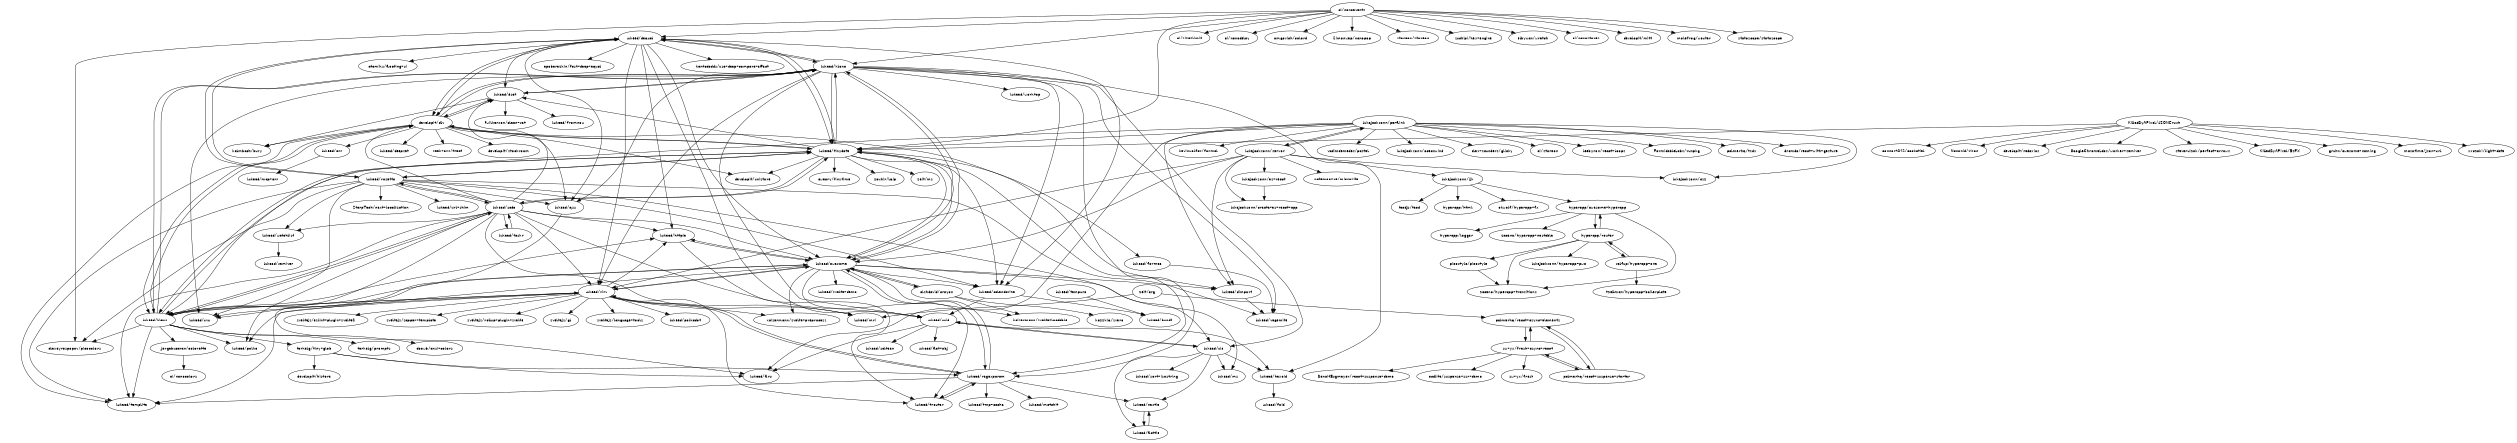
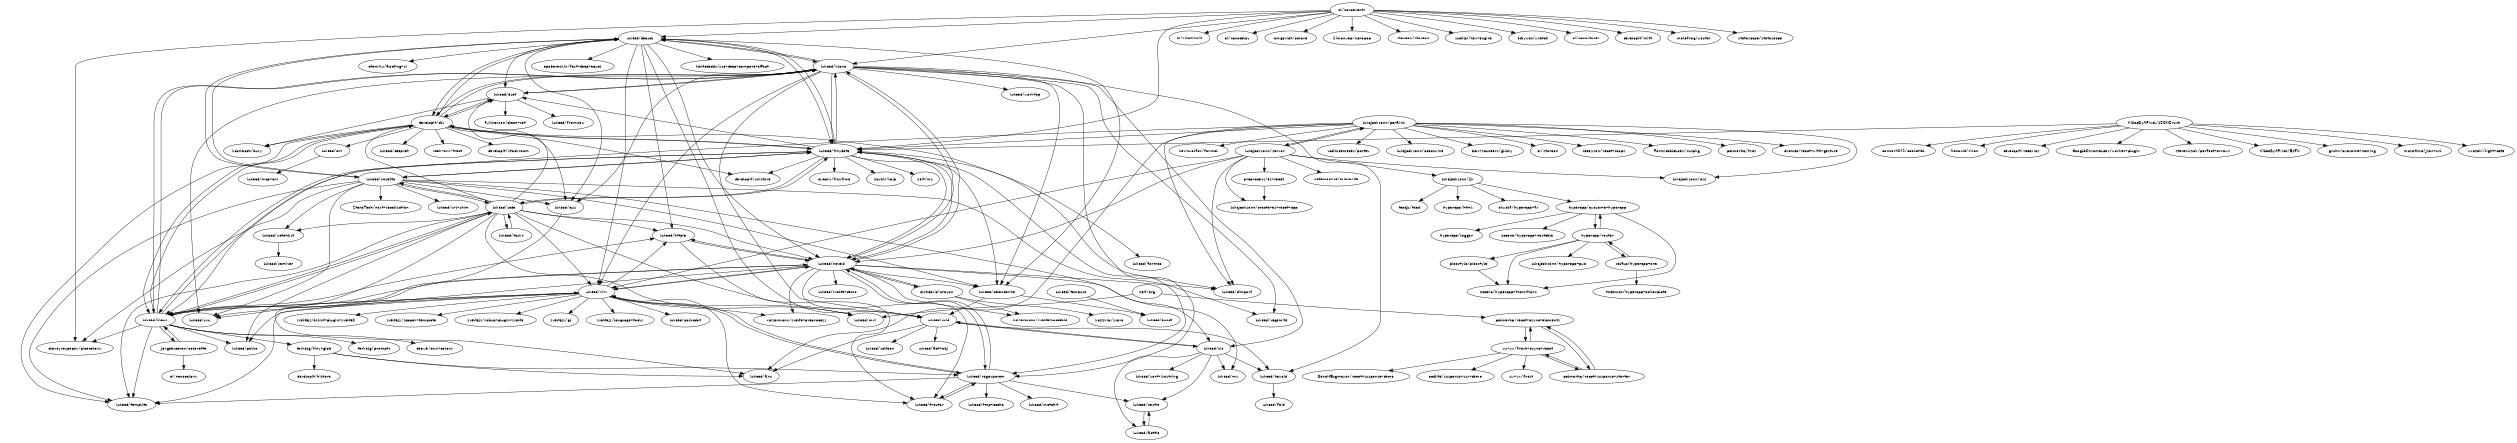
(2106, 151) -> (2106, 151)
(1264, 179) -> (1264, 179)
(832, 264) -> (832, 264)
(1231, 272) -> none
(1253, 305) -> none
none -> (173, 335)
